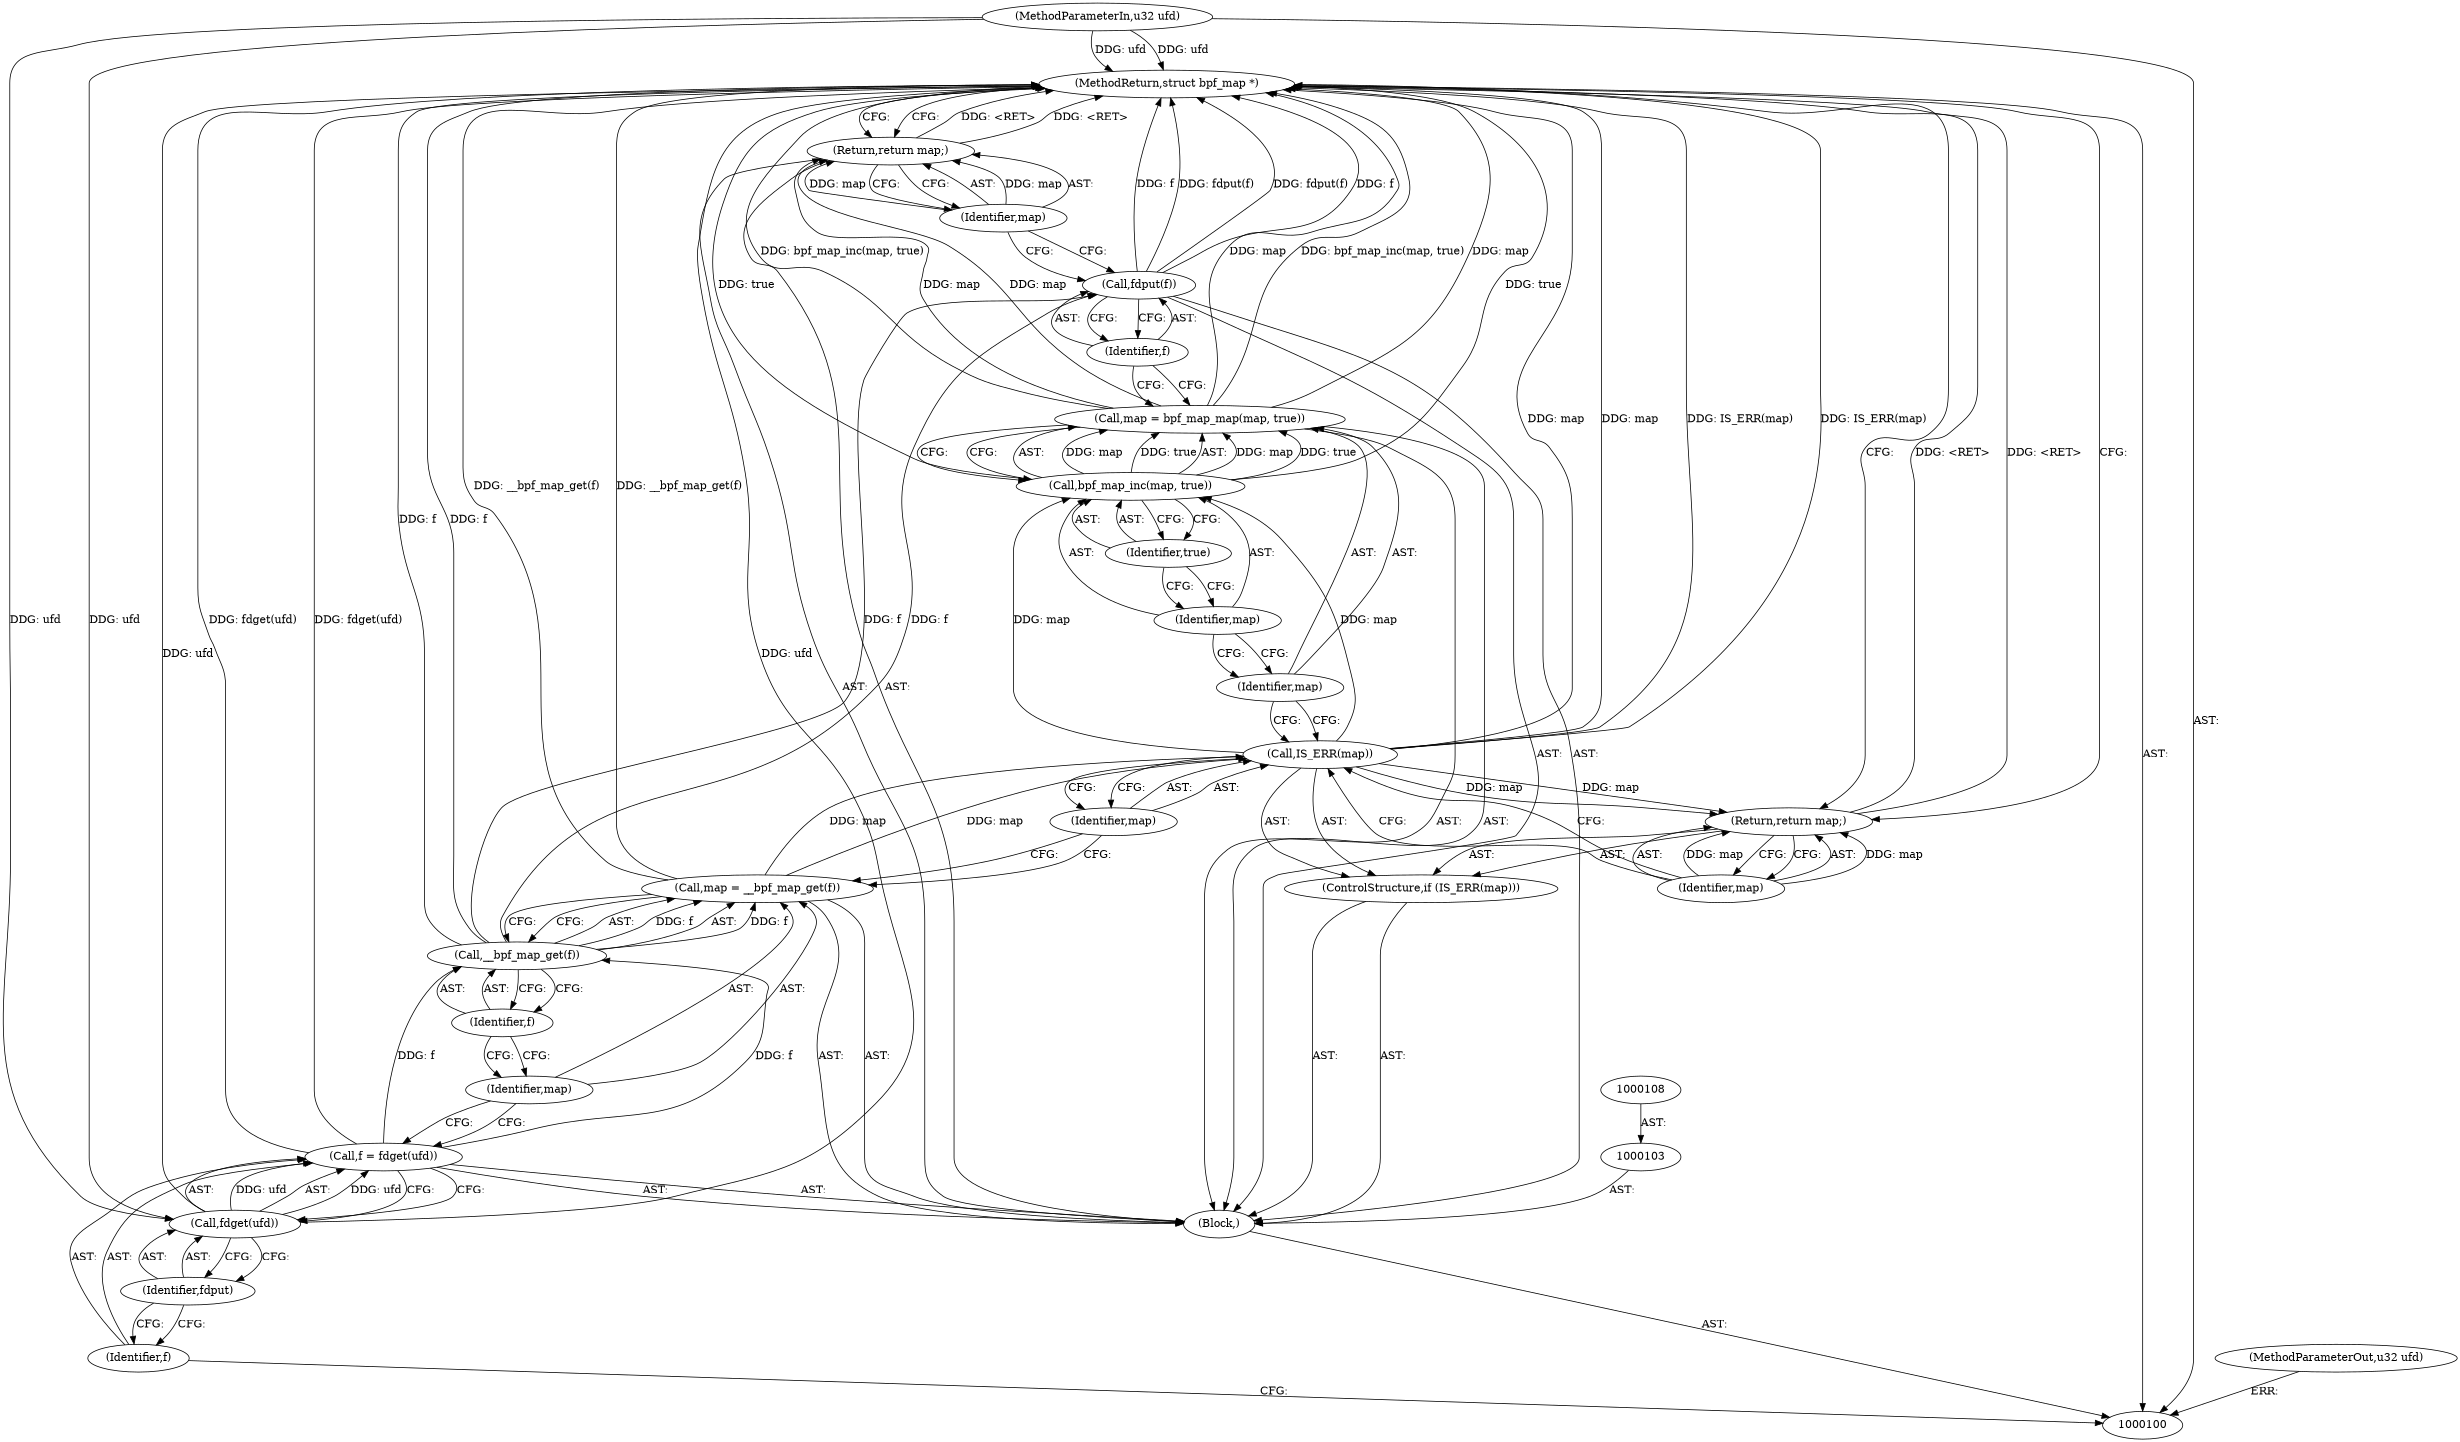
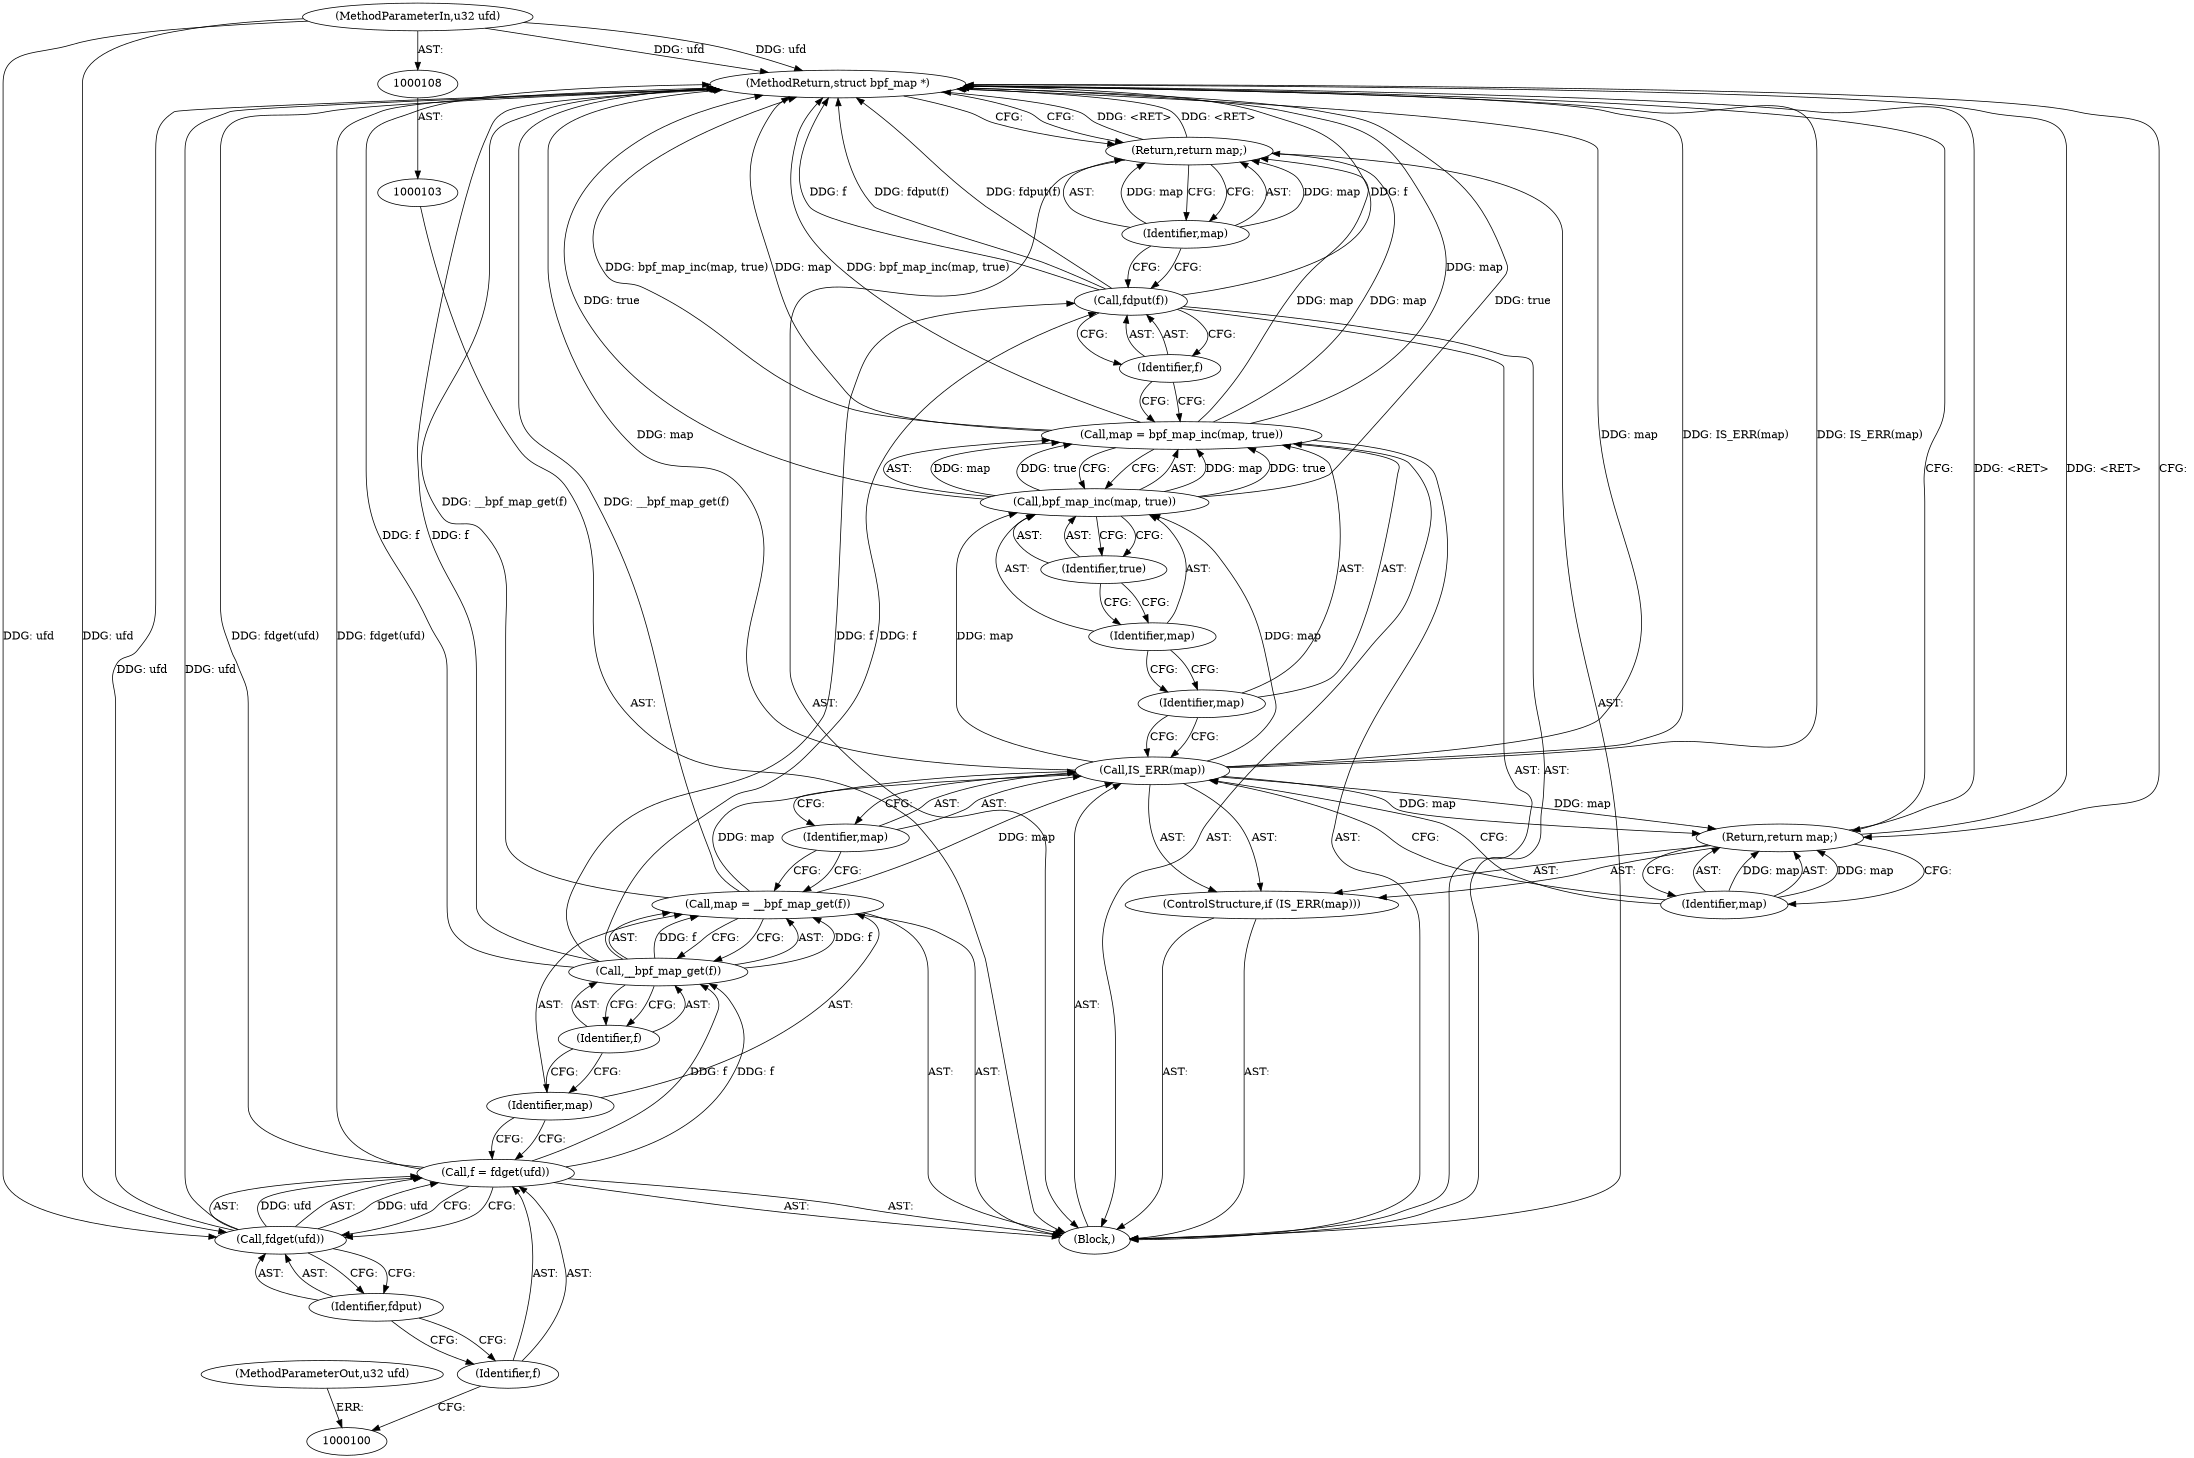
(2194, 256) -> (418, 47)
(2143, 342) -> none
(1200, 419) -> (1182, 436)
(1676, 1324) -> (1075, 999)
